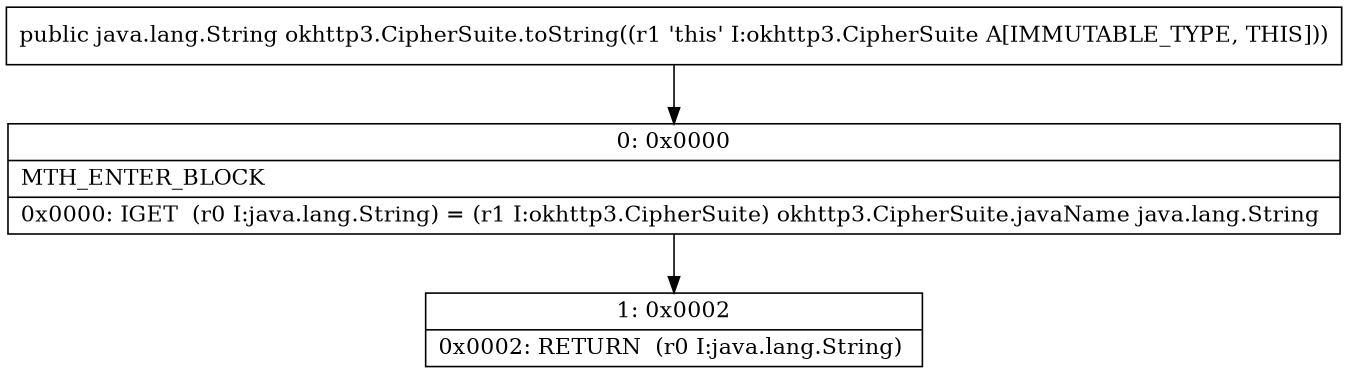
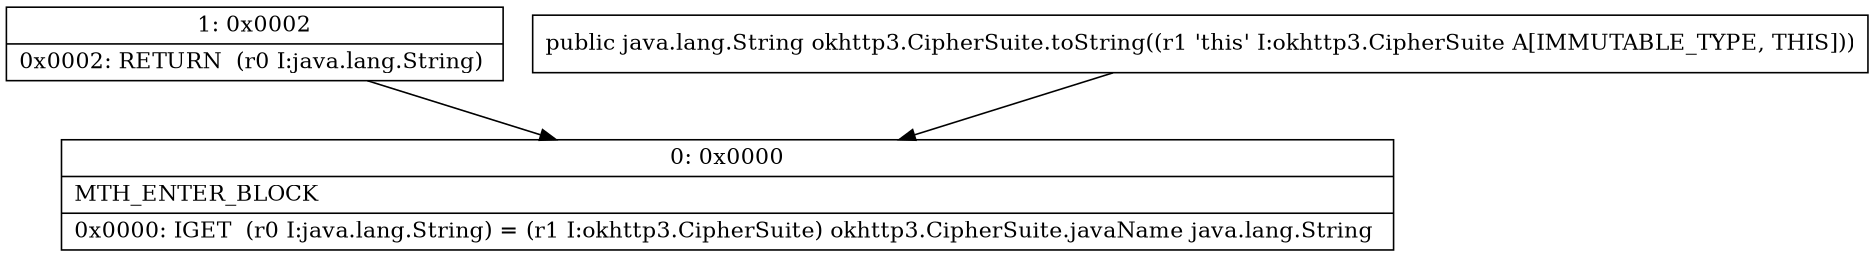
(674, 255) -> (454, 108)
